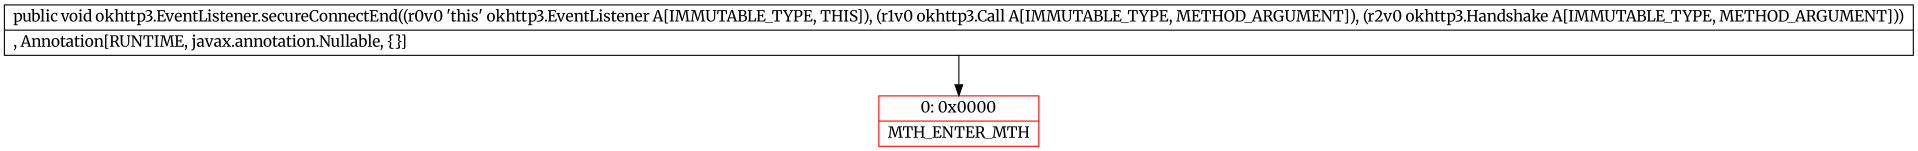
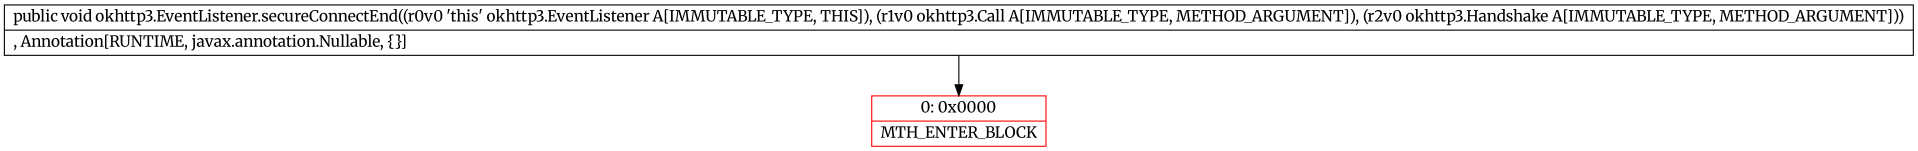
(959, 133) -> (959, 133)
